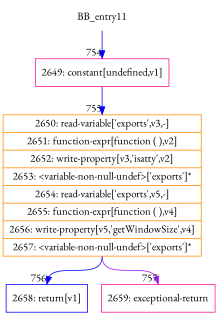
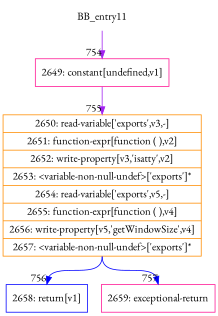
(102, 41) -> (102, 41)
(102, 97) -> (102, 97)
(126, 270) -> (126, 270)
